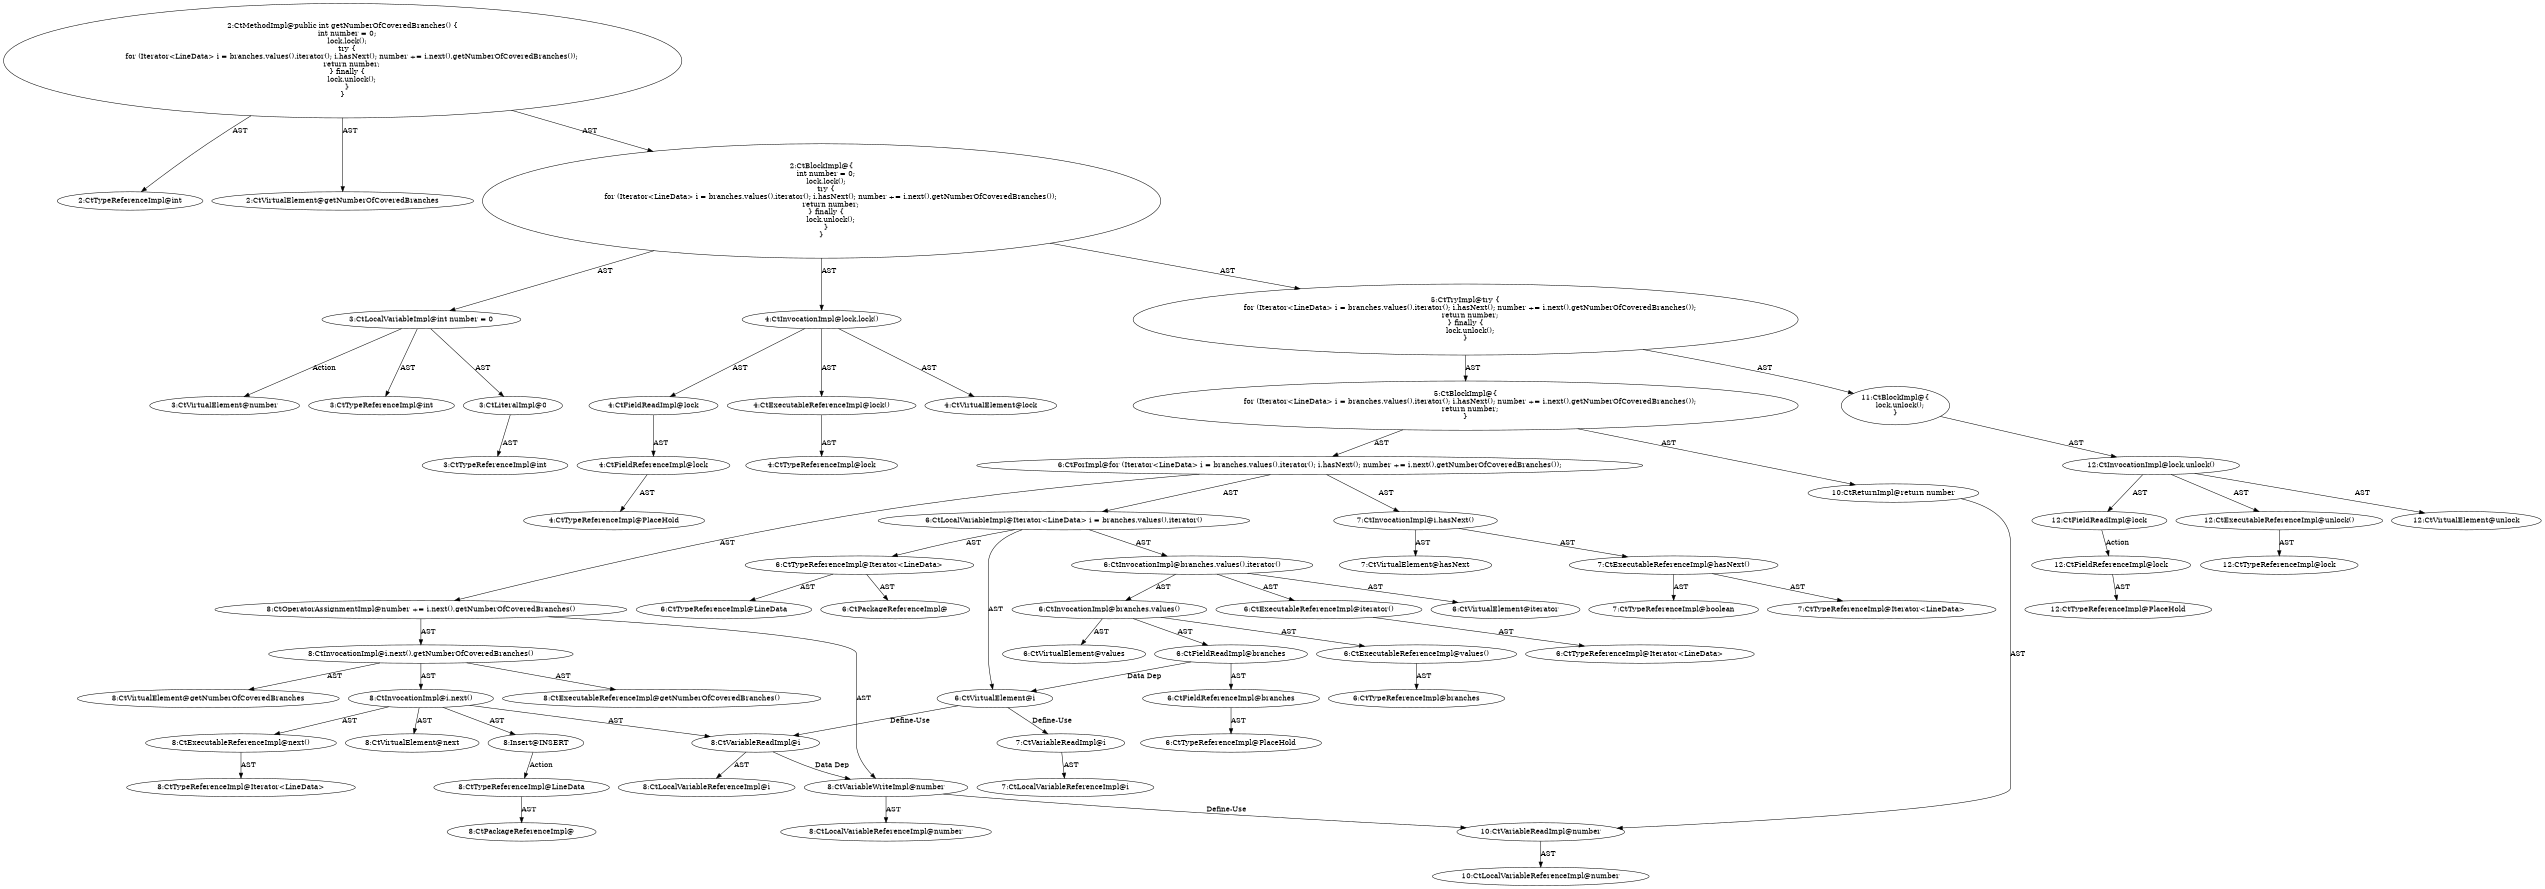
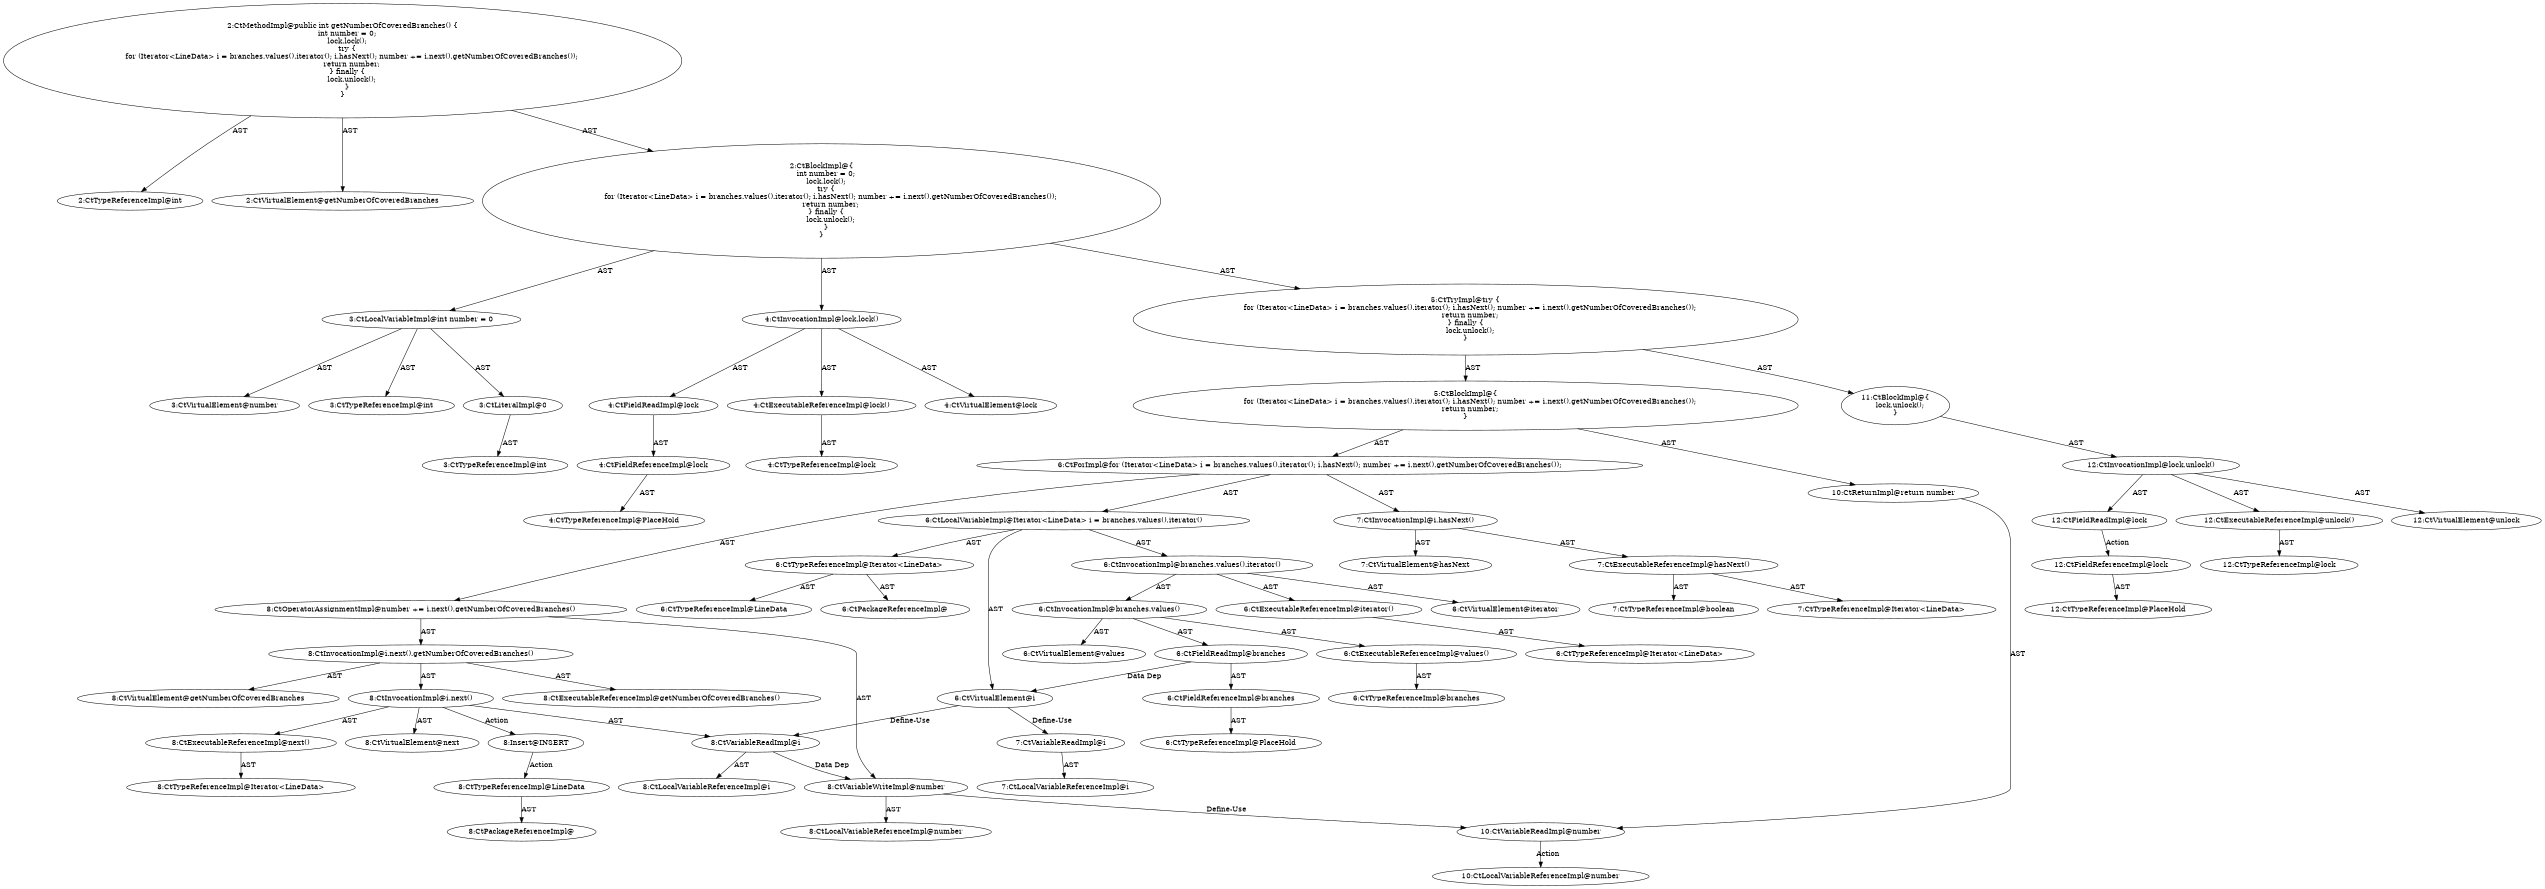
(325, 368) -> (325, 368)
(497, 721) -> (497, 721)
(1548, 854) -> (1548, 854)
